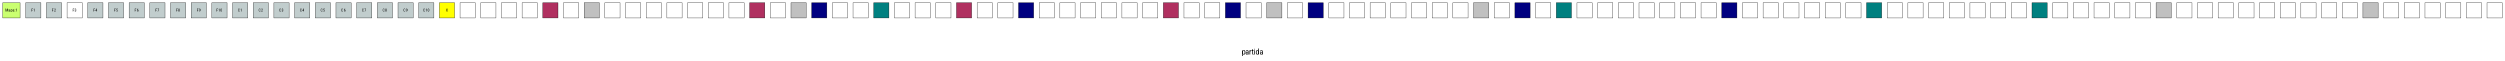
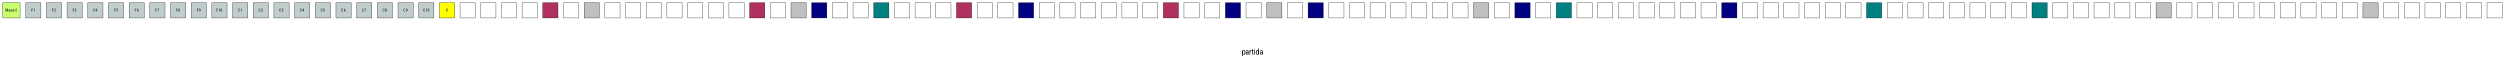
(11, 10) -> (11, 10)
(75, 10) -> (75, 10)
